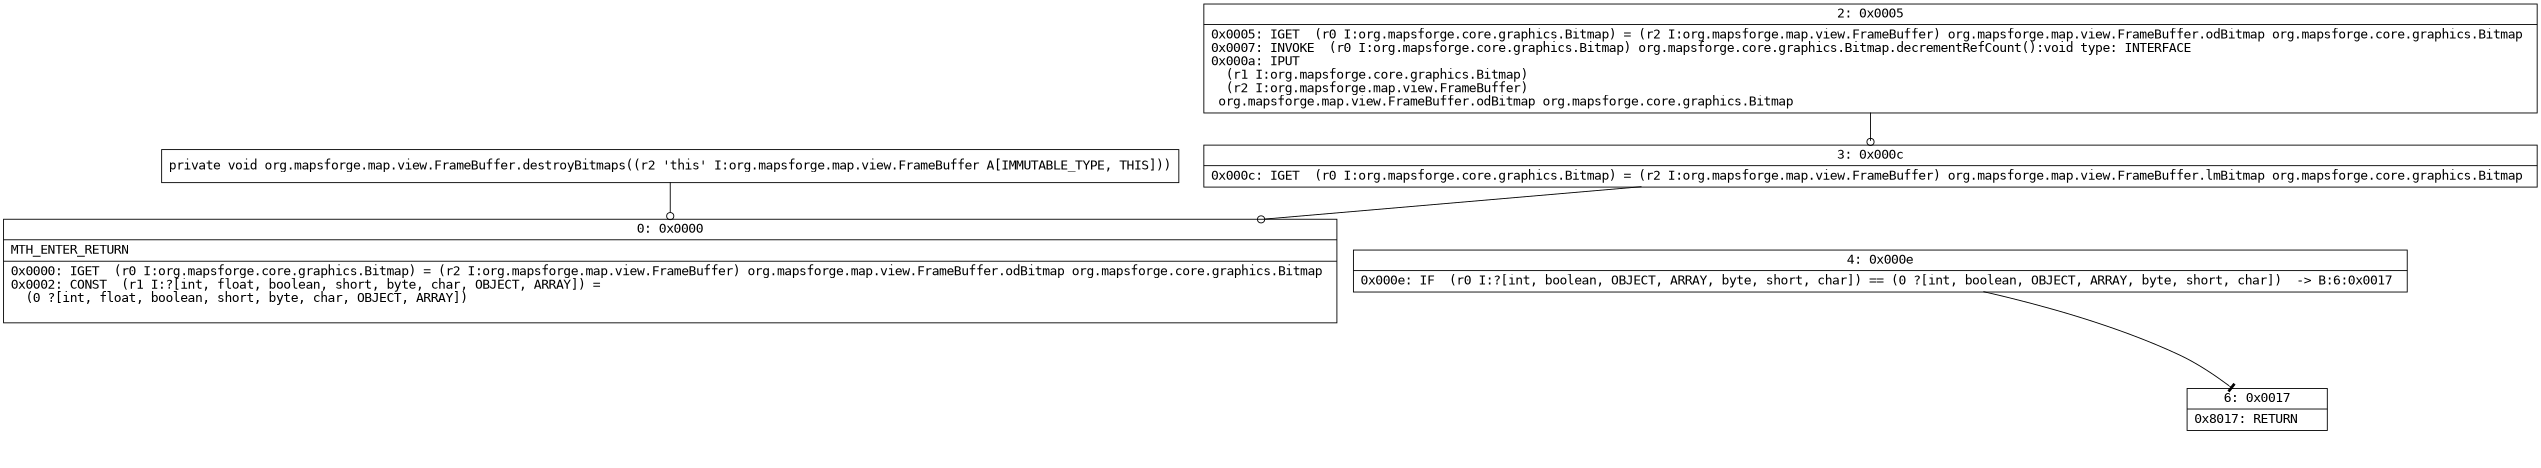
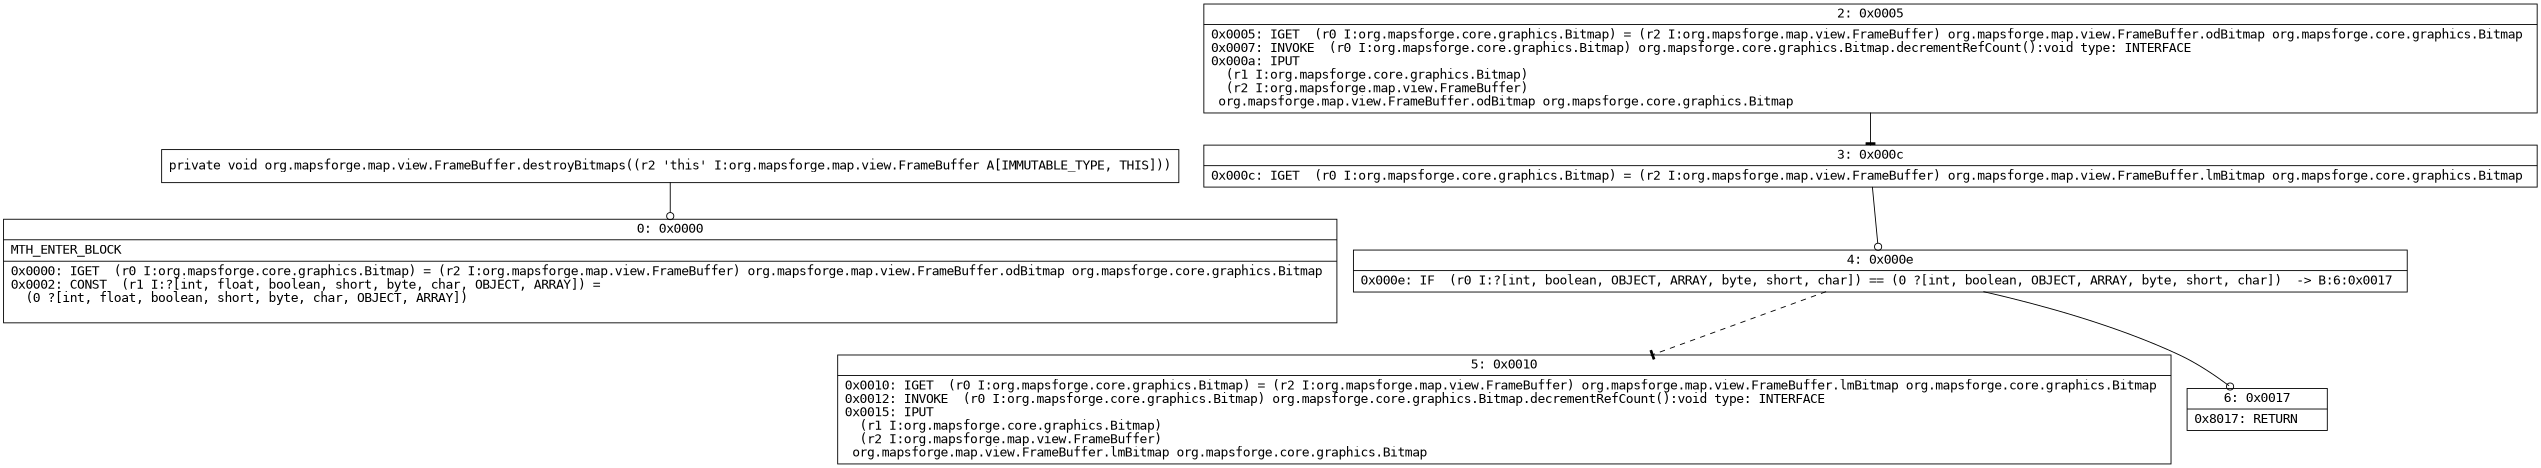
(1871, 127) -> (1871, 127)
(1453, 203) -> (1875, 215)
(70, 250) -> (66, 250)
(2111, 328) -> (2111, 328)
none -> (1504, 409)
